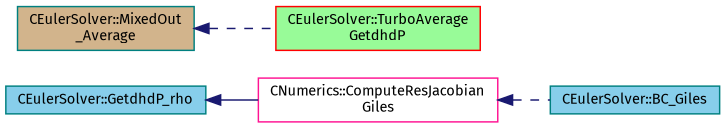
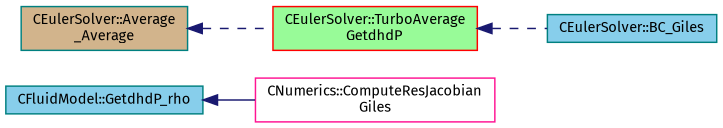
(106, 28) -> (104, 28)
(106, 100) -> (104, 100)
(531, 100) -> (520, 28)
